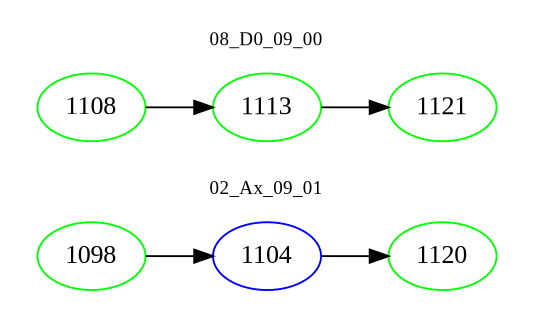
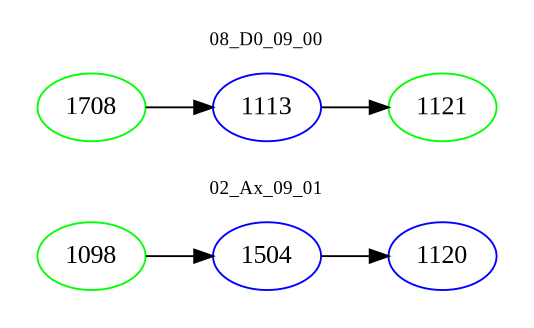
(92, 107) -> (92, 107)
(267, 107) -> (267, 107)
(267, 256) -> (267, 256)
(443, 256) -> (443, 256)
